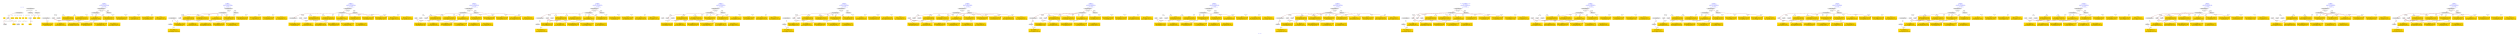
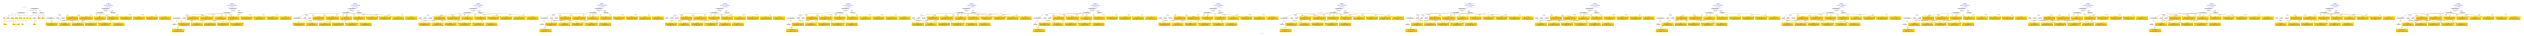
none -> (21, 18)
(5, 24) -> (5, 24)
(18, 24) -> (18, 24)
